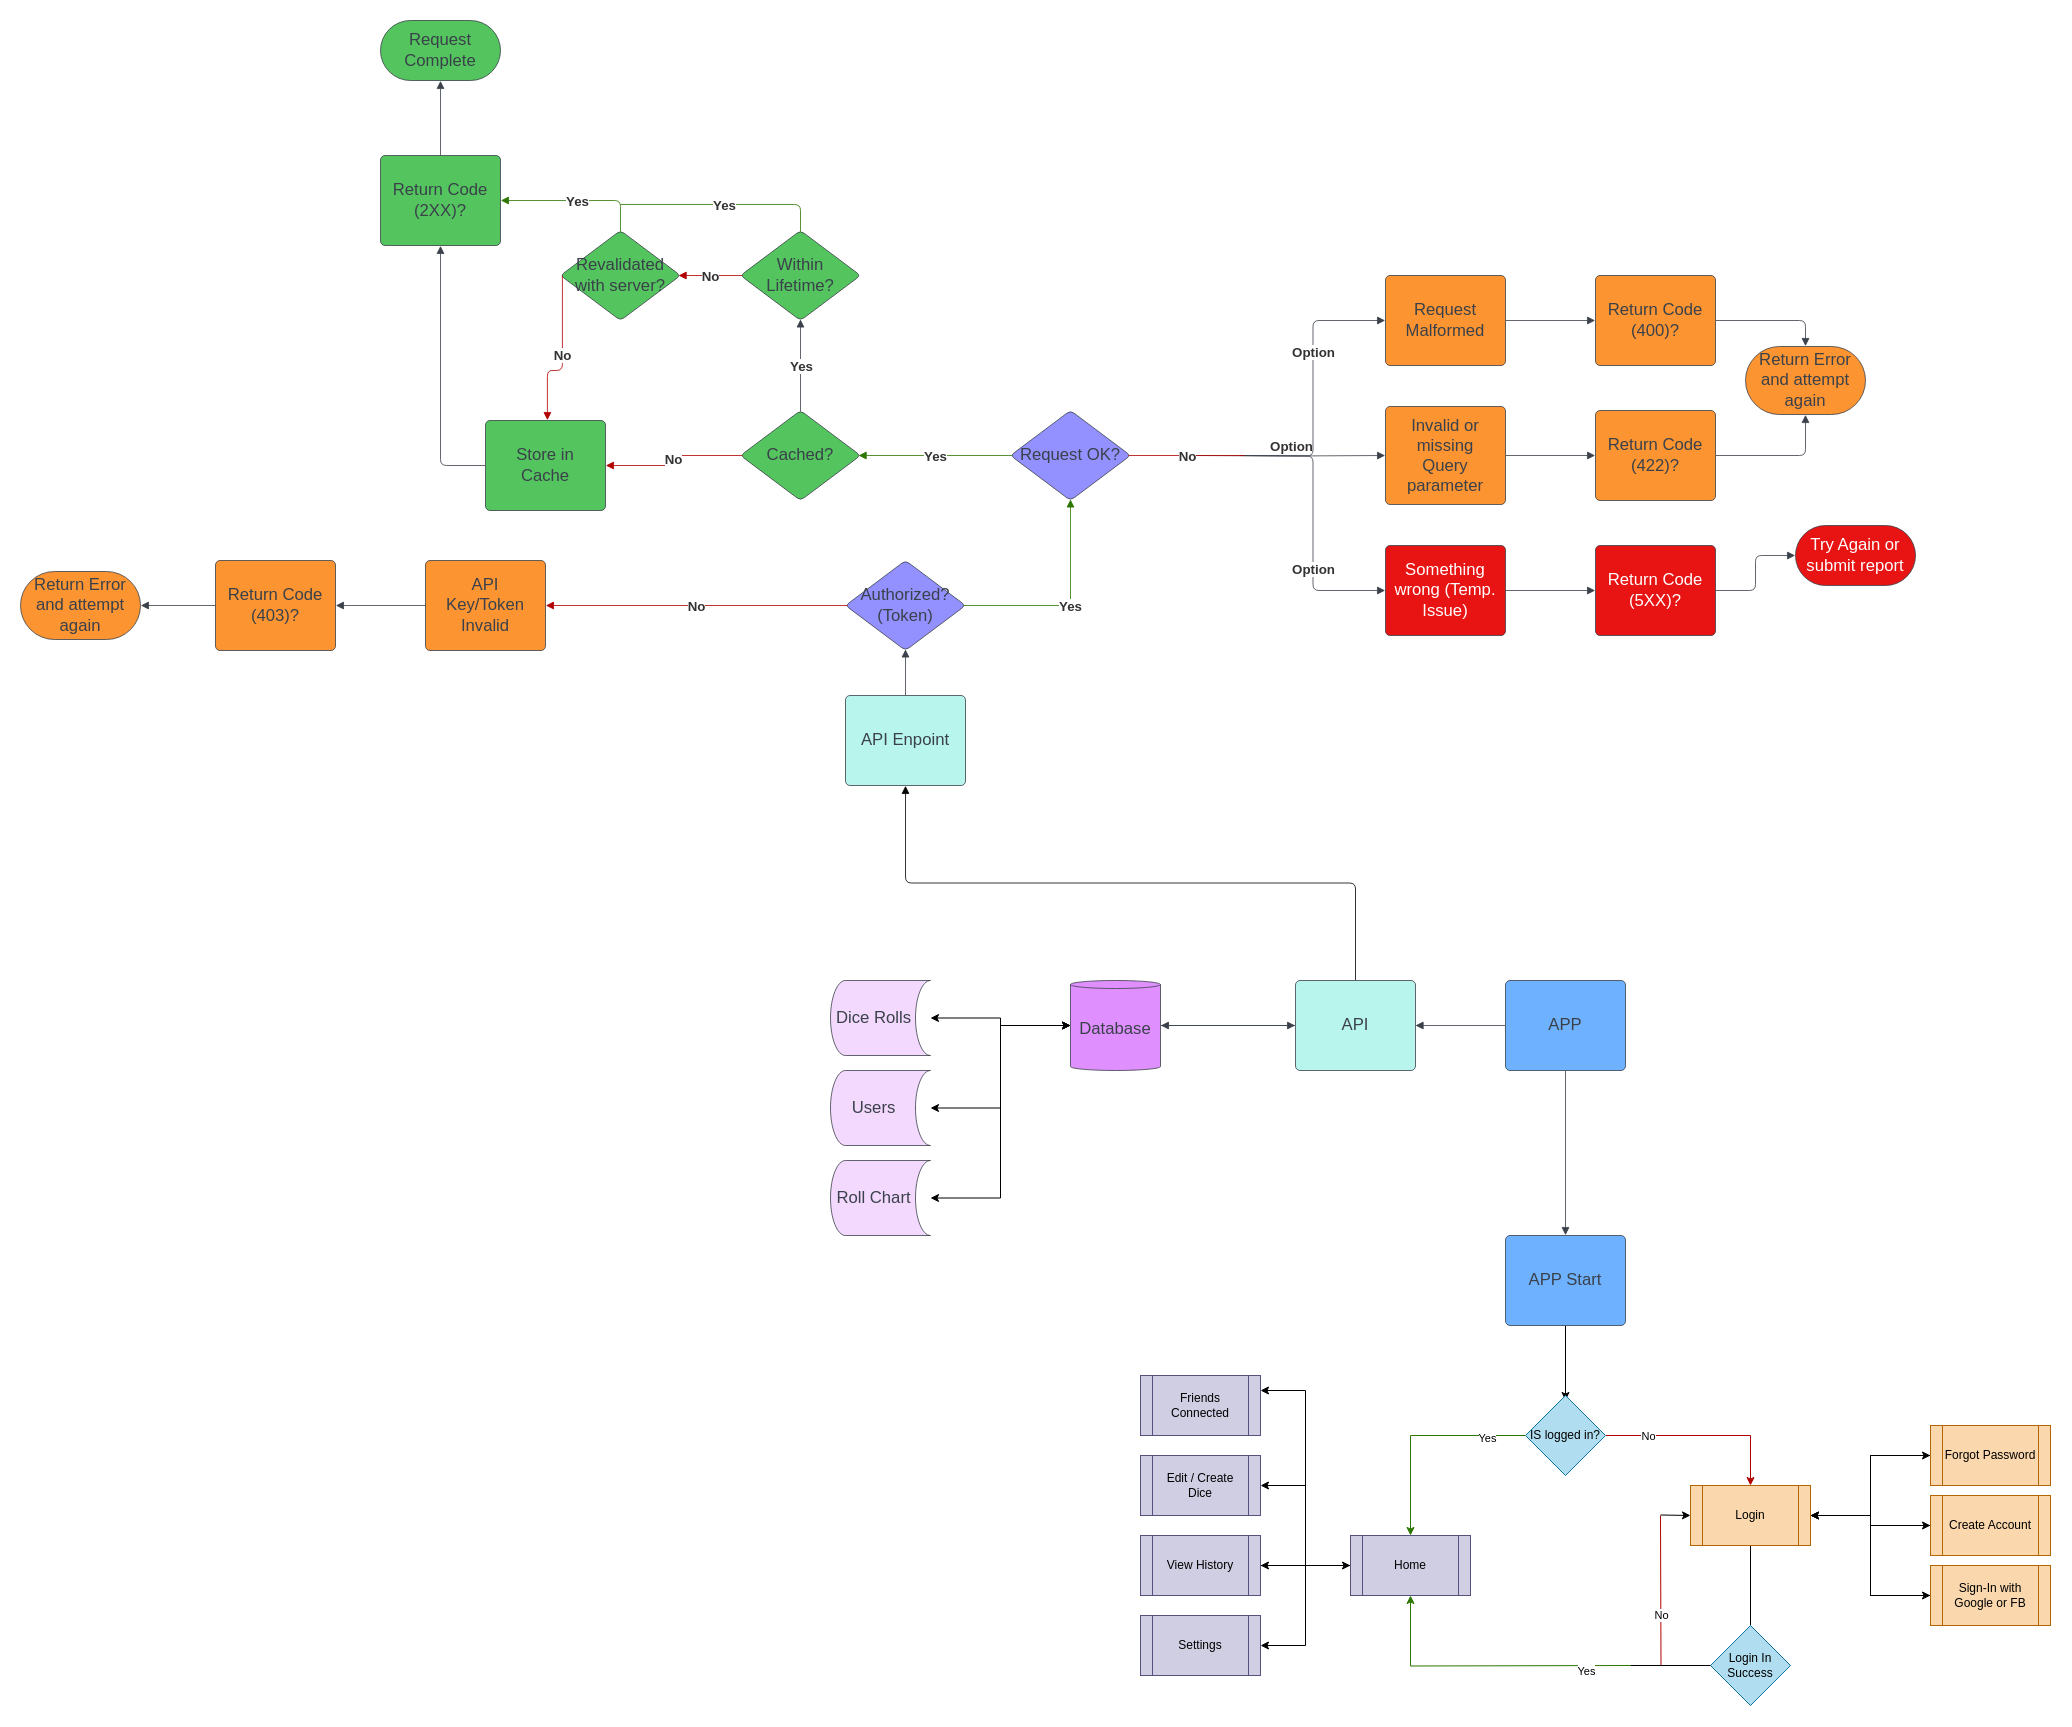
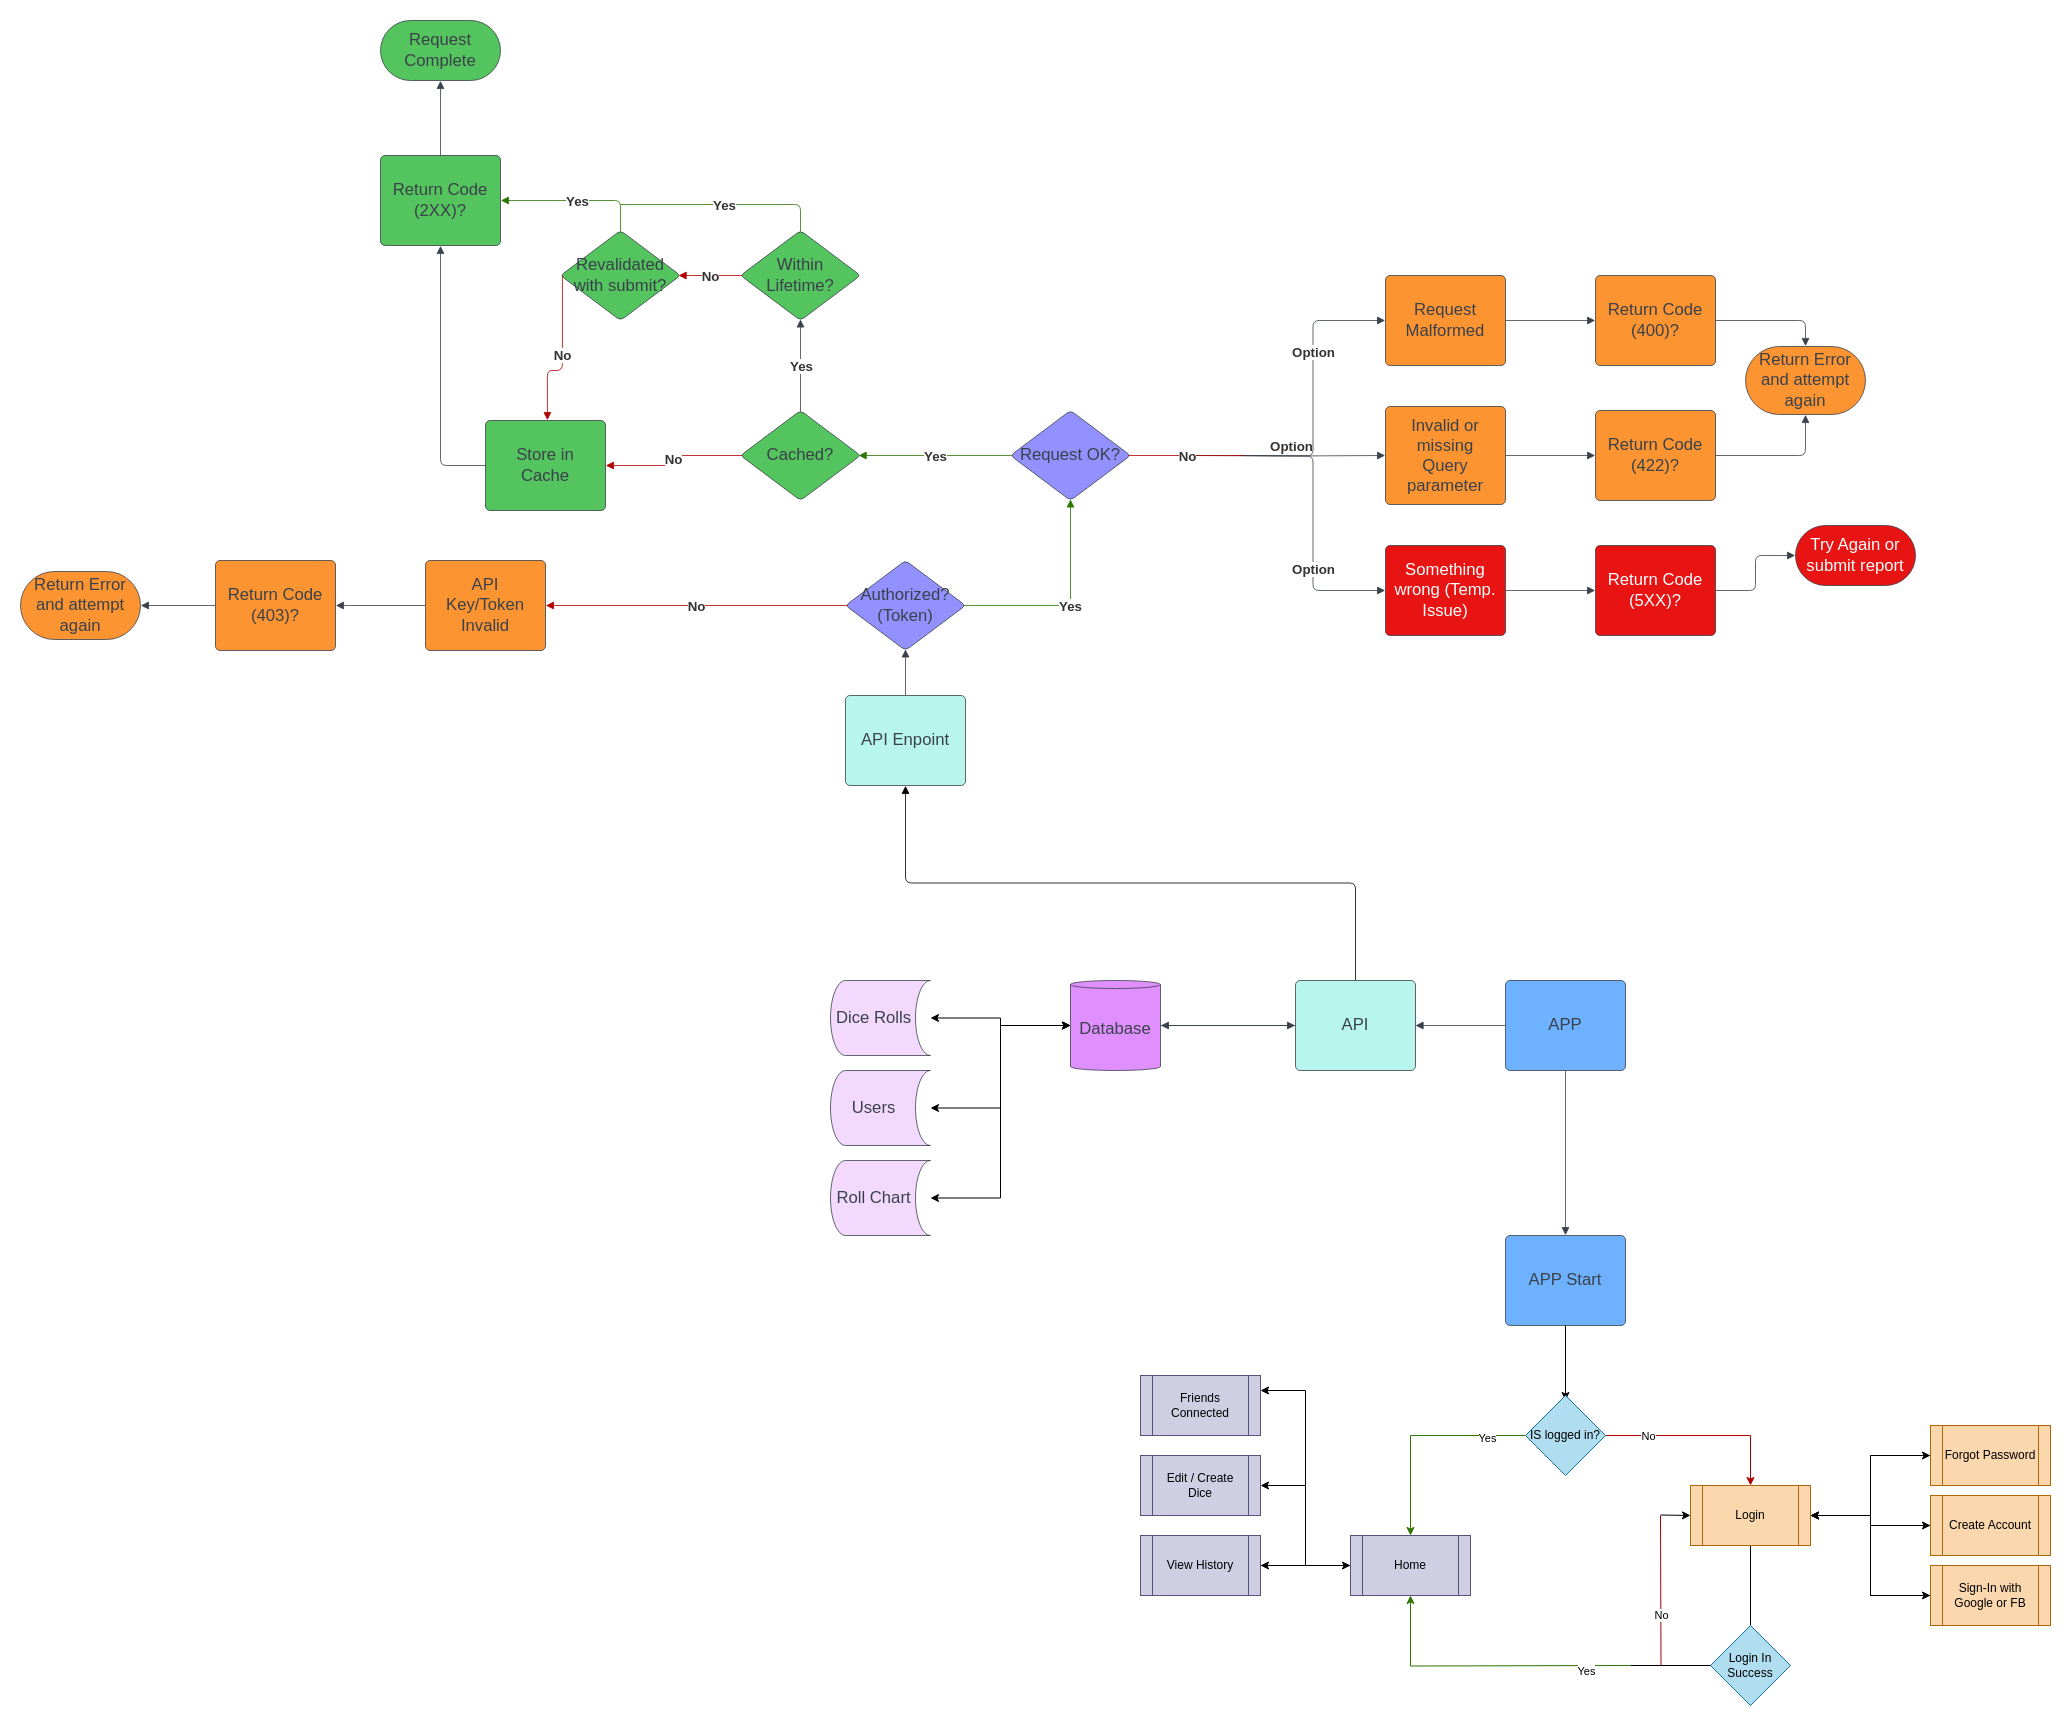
(621, 276) -> (621, 276)
(1306, 1626) -> none
(1201, 1646) -> none
